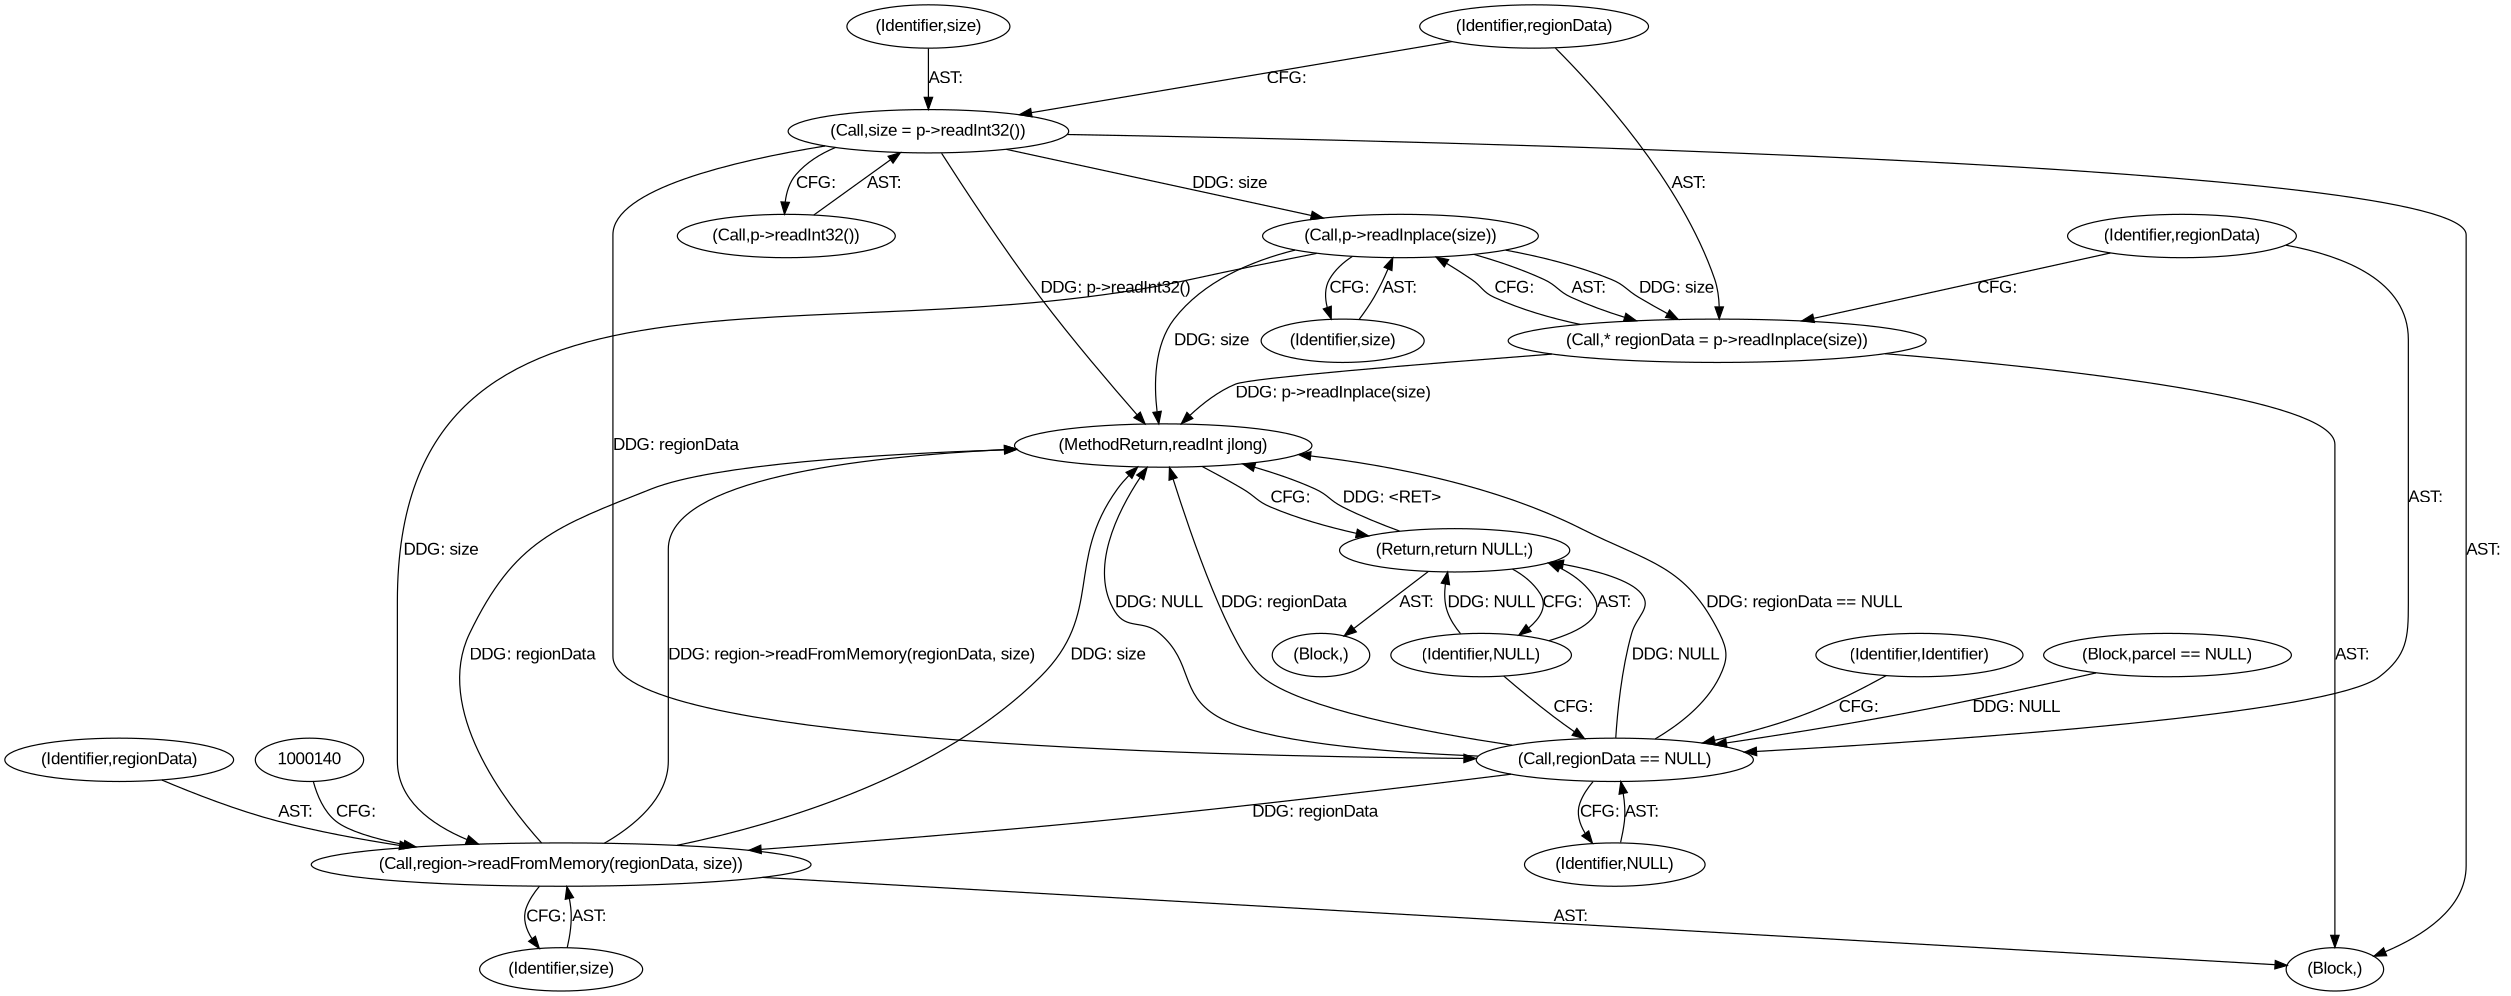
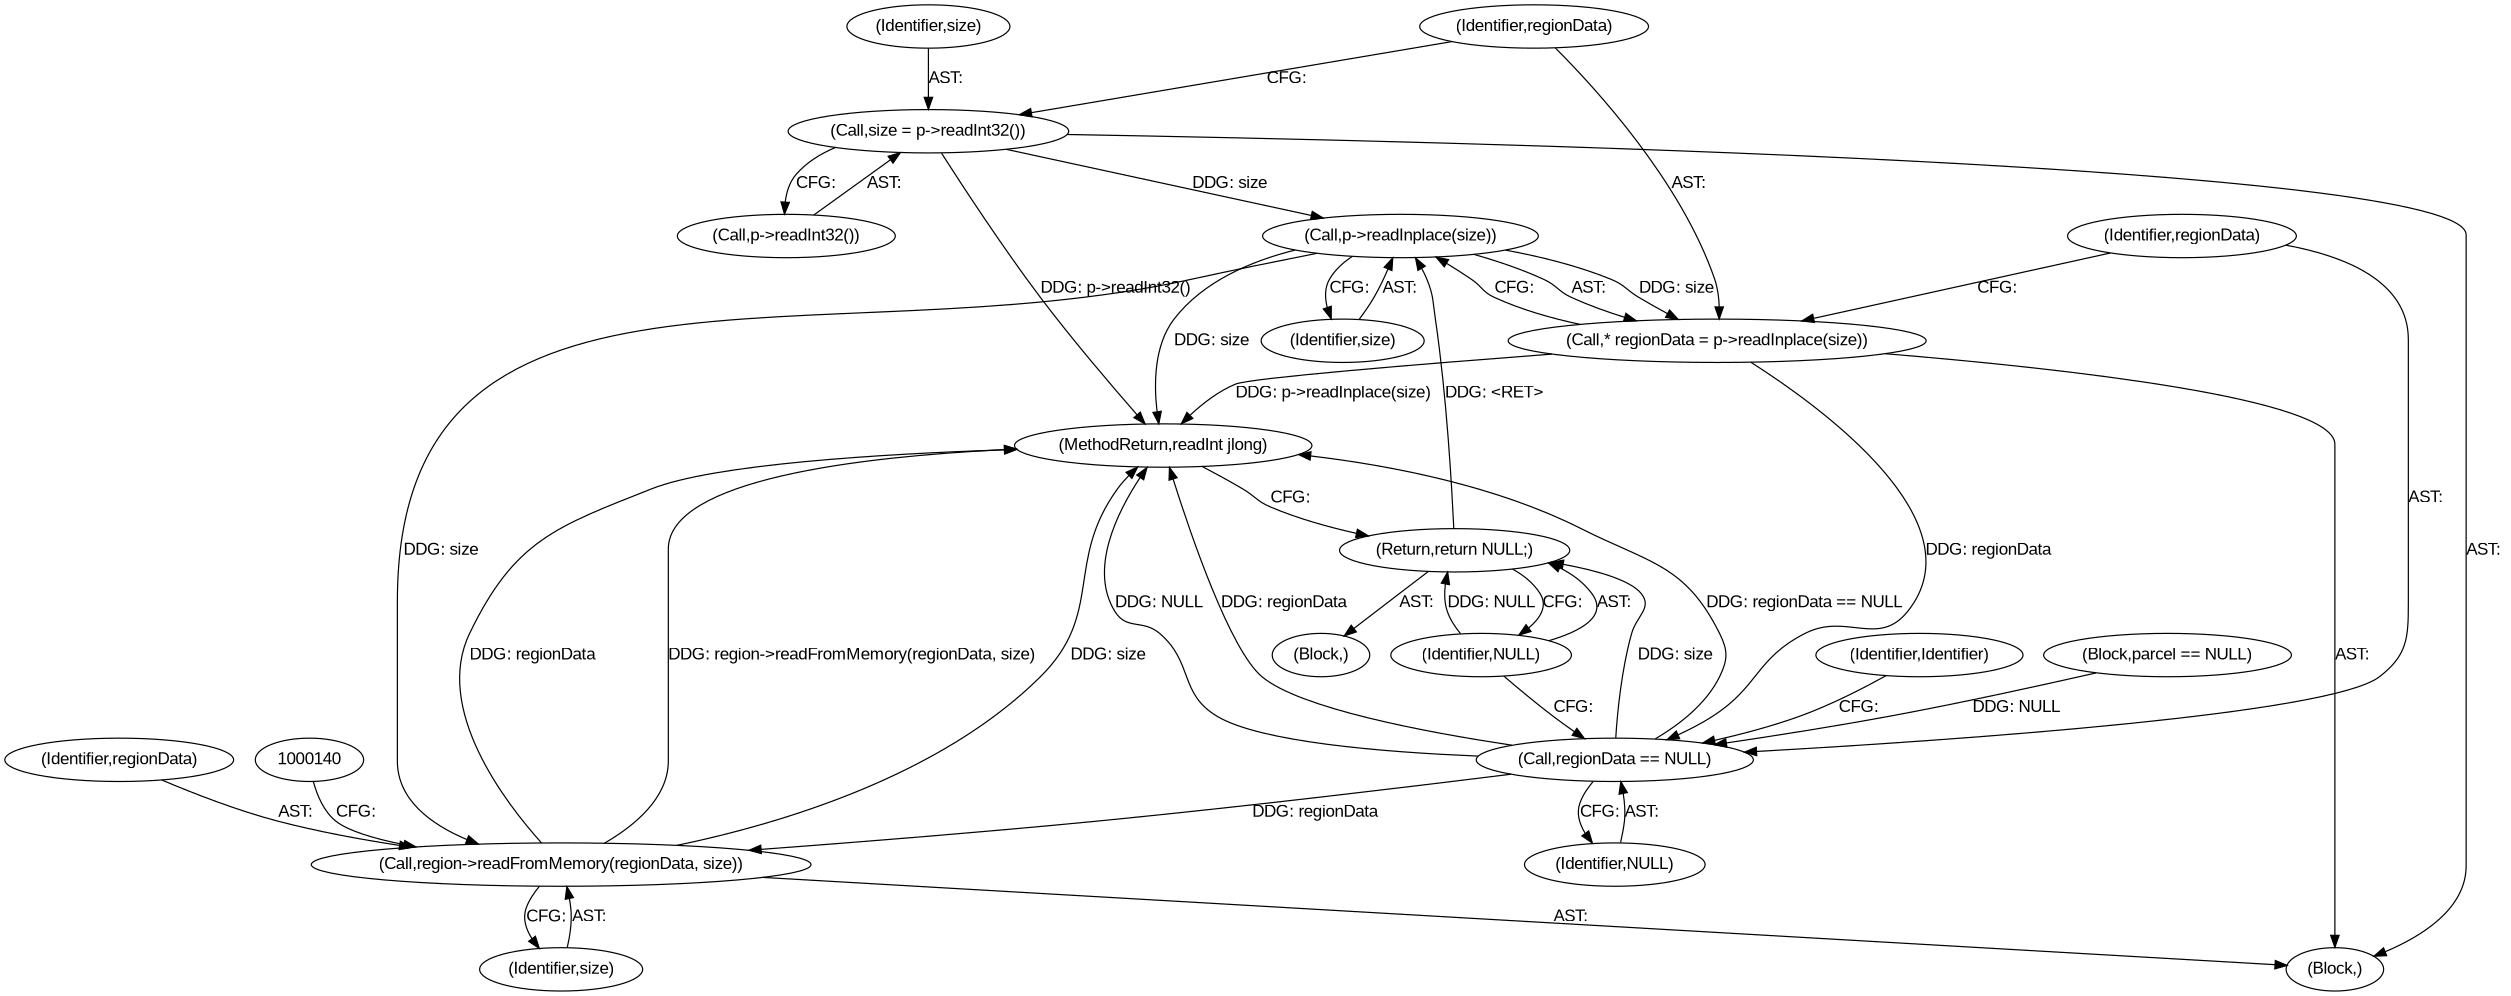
(1328, 497) -> (1445, 397)
(1676, 655) -> (1676, 655)
(701, 706) -> (1919, 587)
